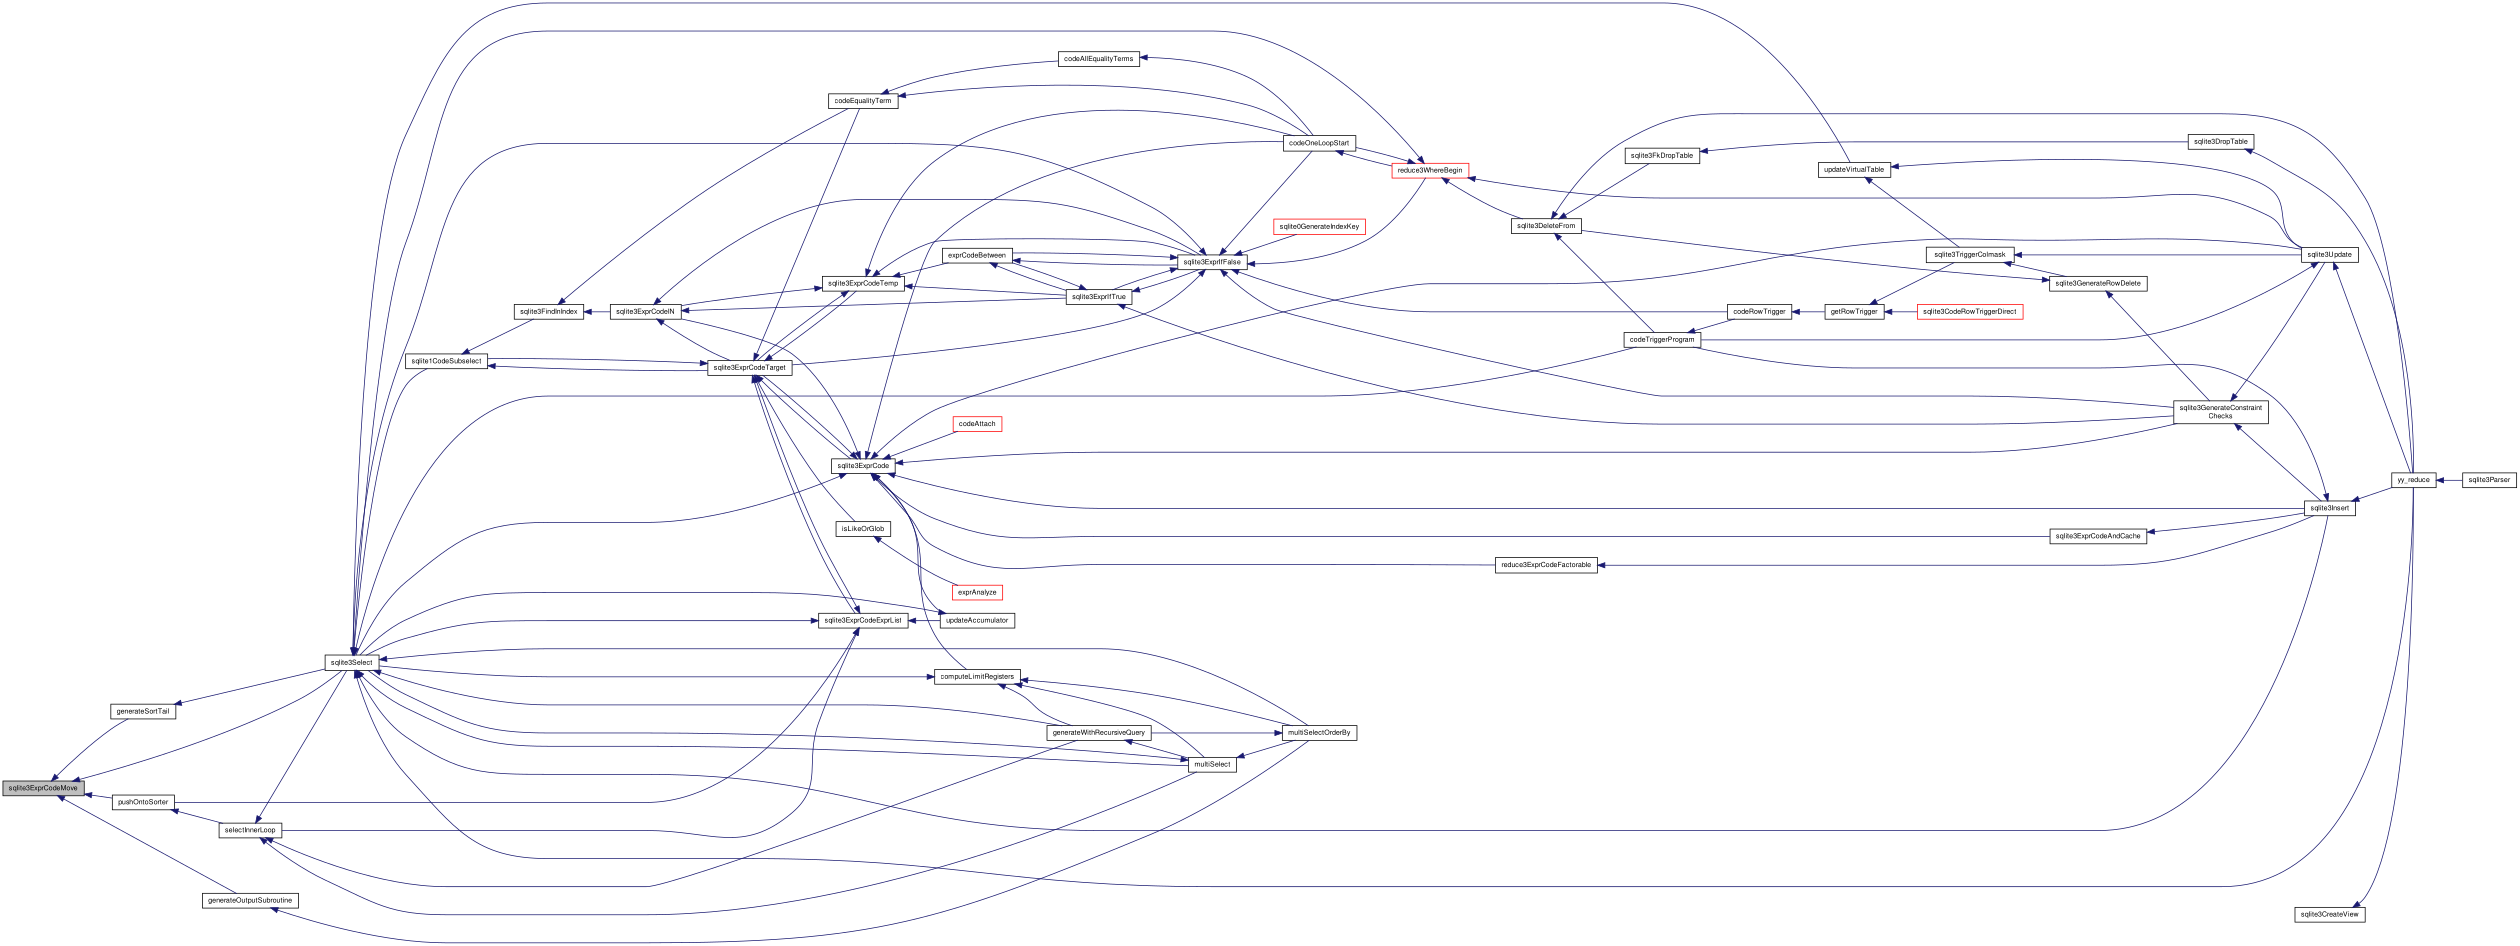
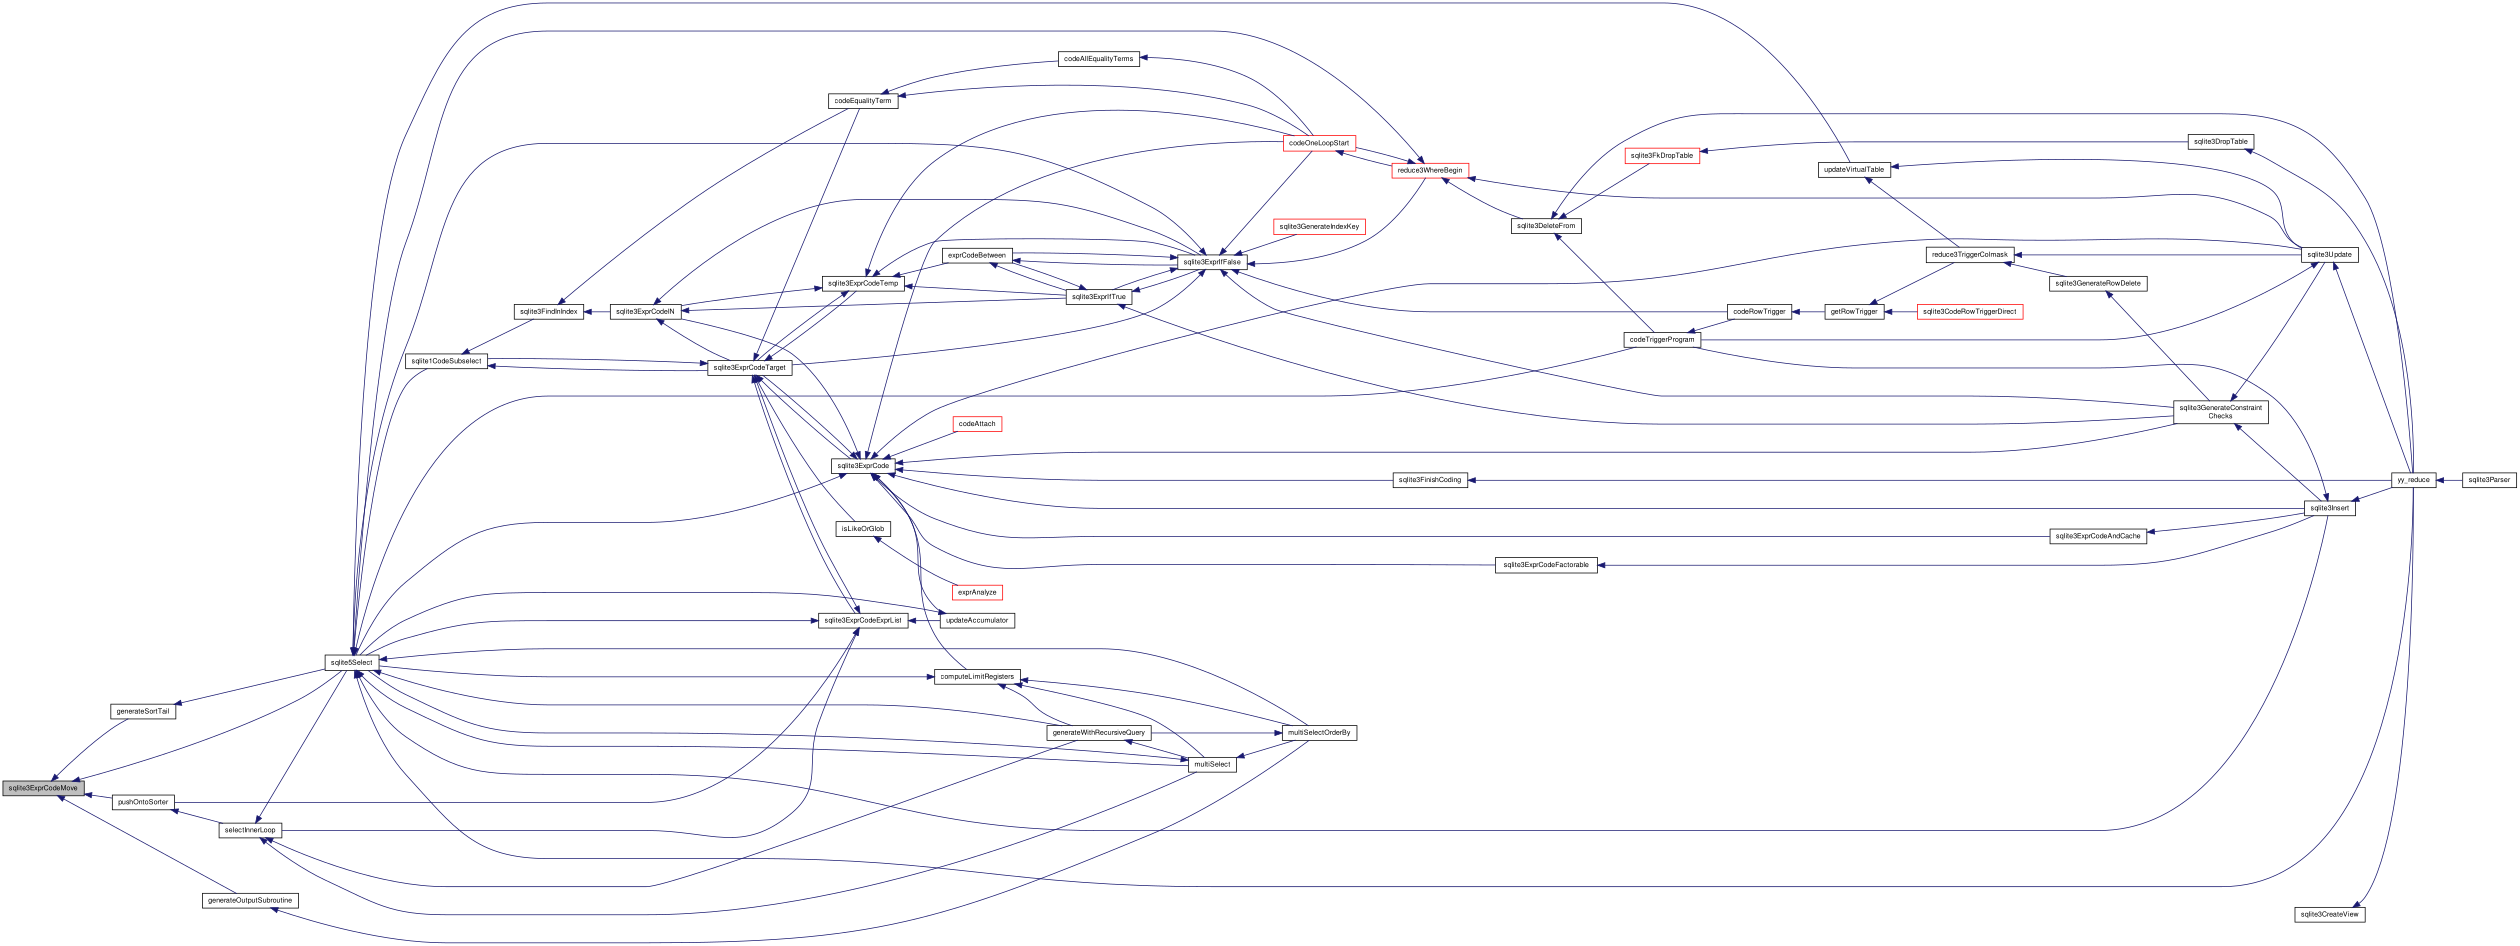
(1320, 143) -> (1320, 143)
(1662, 156) -> (1662, 156)
(1320, 227) -> (1320, 227)
(1970, 255) -> (1970, 255)
(1812, 258) -> none
none -> (1430, 480)
(1546, 565) -> (1546, 565)
(352, 663) -> (352, 663)
